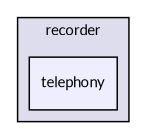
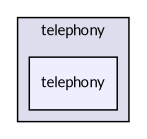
(73, 32) -> (73, 32)
